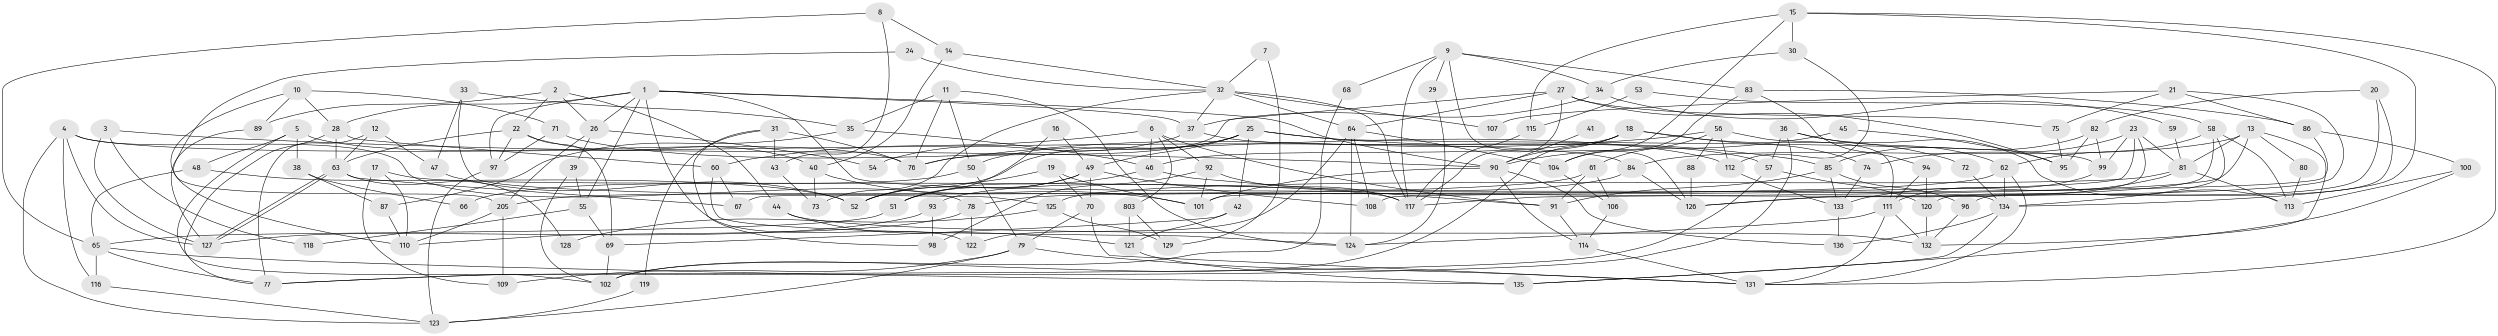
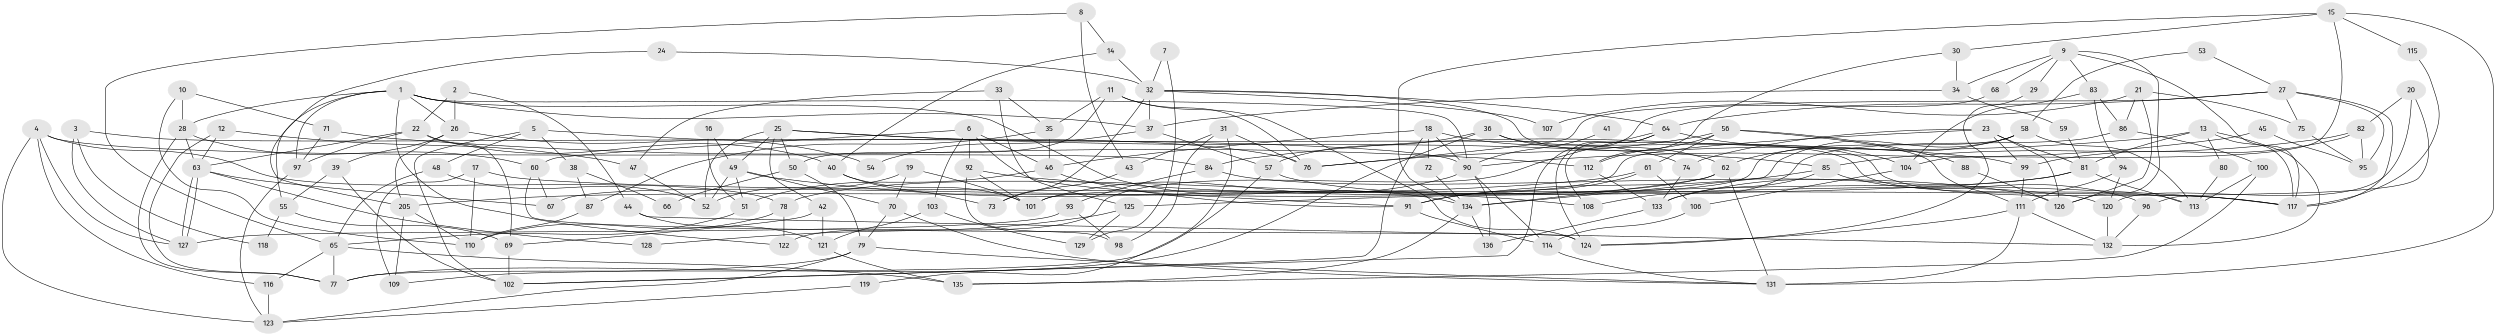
(1574, 116) -> (2242, 71)
(258, 129) -> none
(1129, 207) -> (933, 207)
